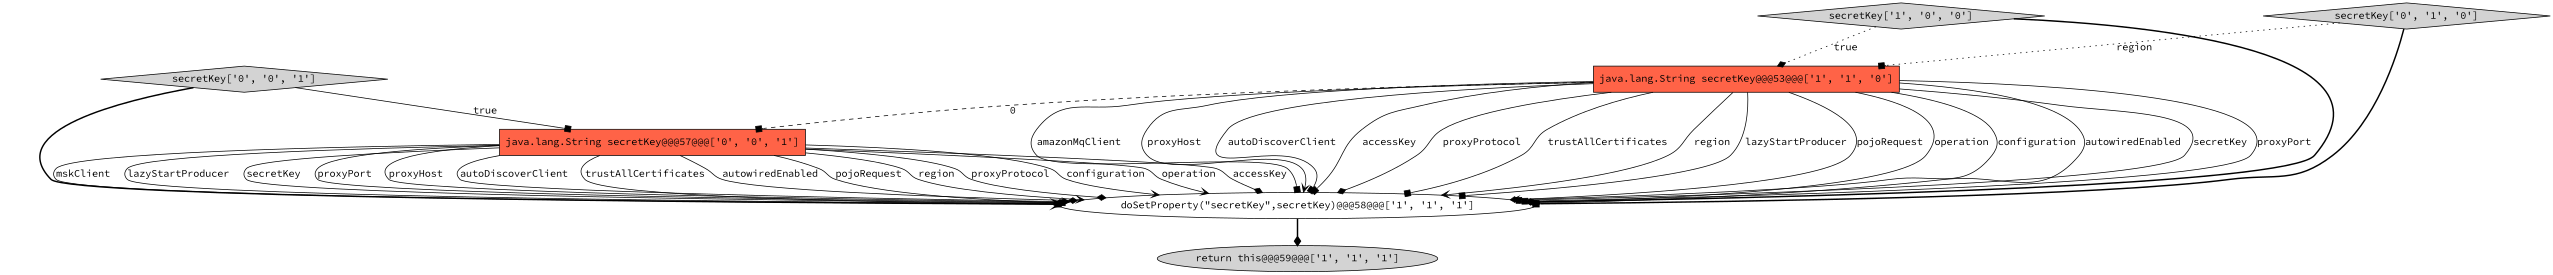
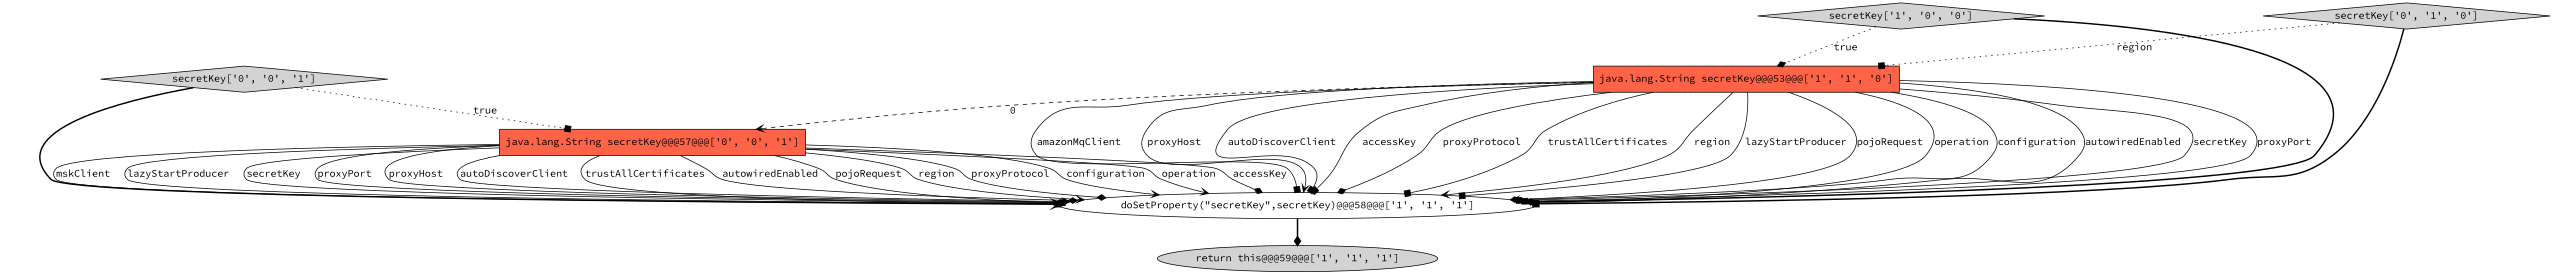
(1157, 97) -> (1157, 97)
(429, 108) -> (429, 108)
